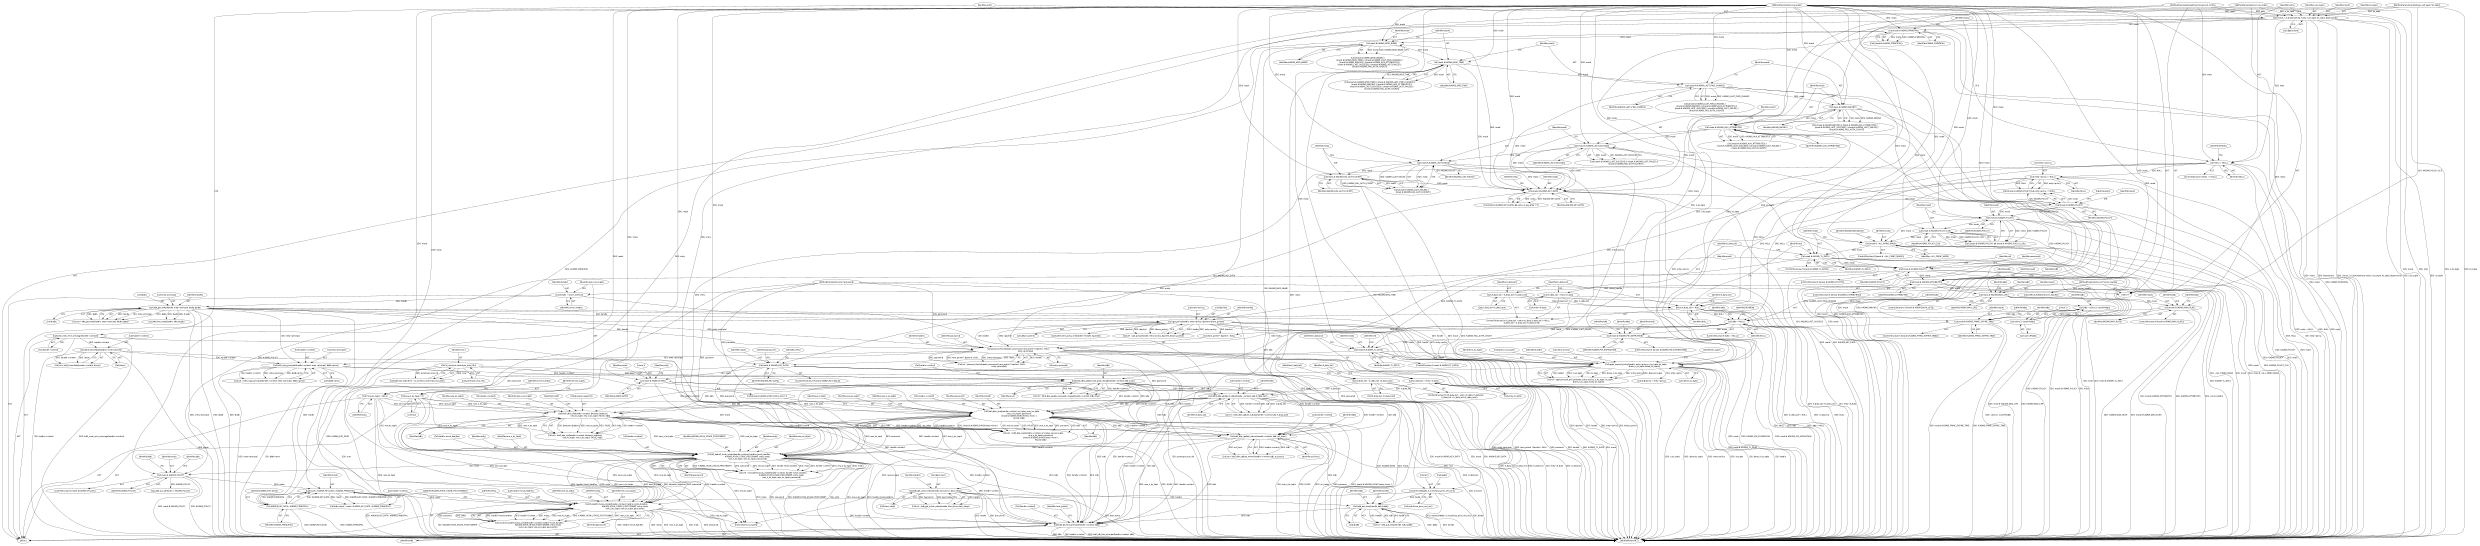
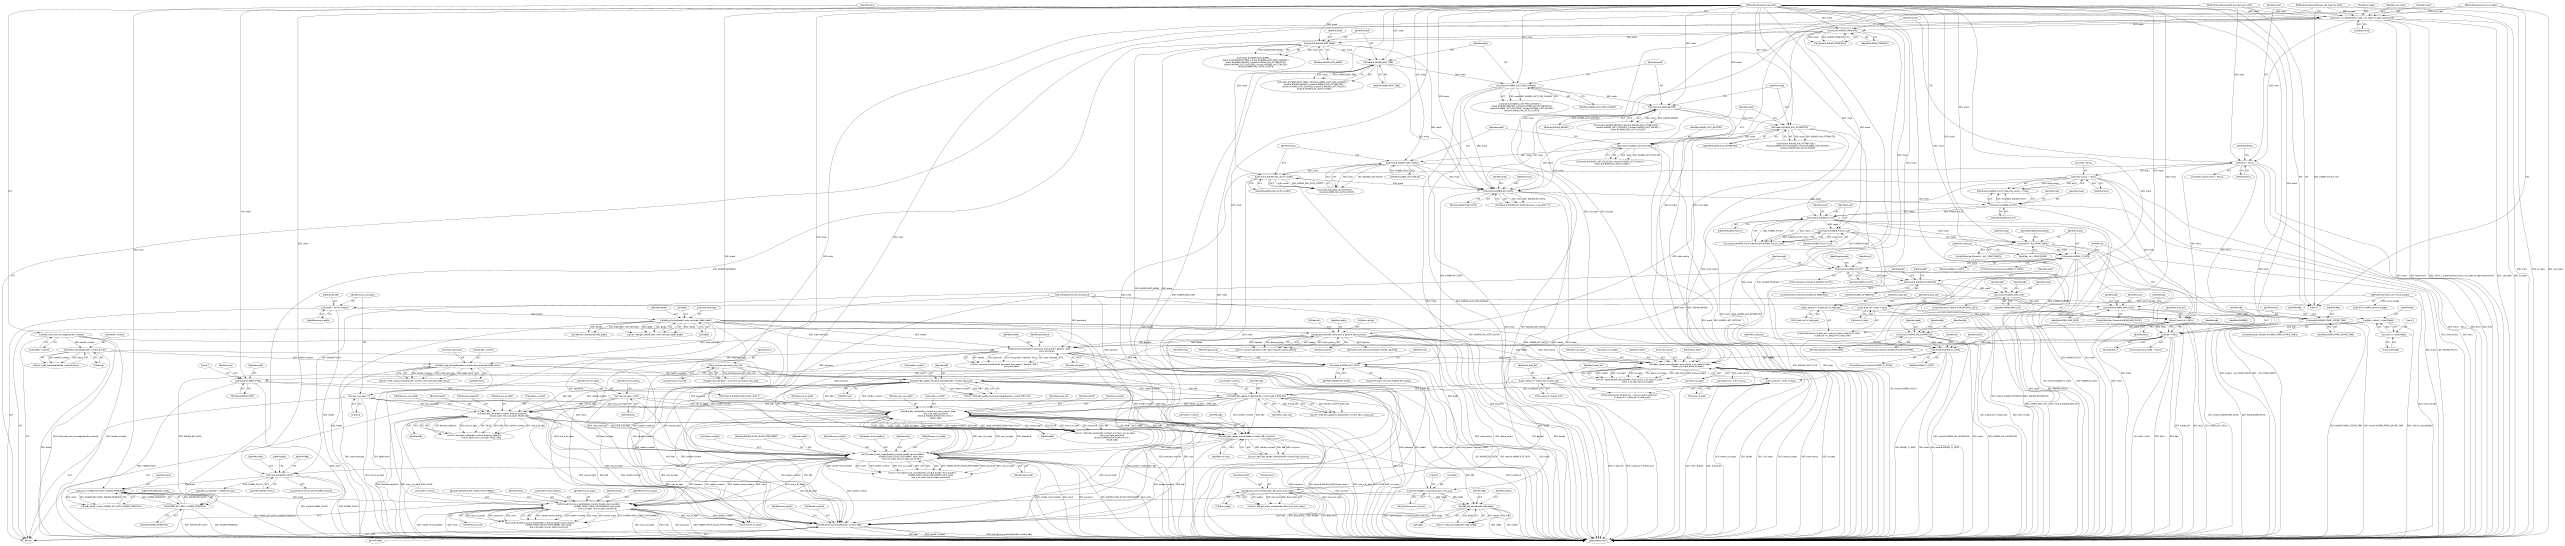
(1832, 118) -> (1586, 118)
(1574, 155) -> none
(1219, 336) -> none
